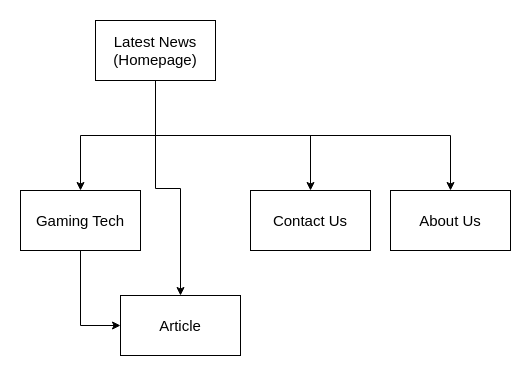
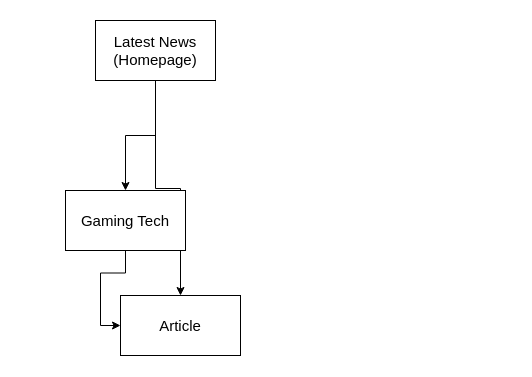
(405, 136) -> none
(311, 160) -> none
(81, 221) -> (126, 221)
(311, 221) -> none
(451, 221) -> none
